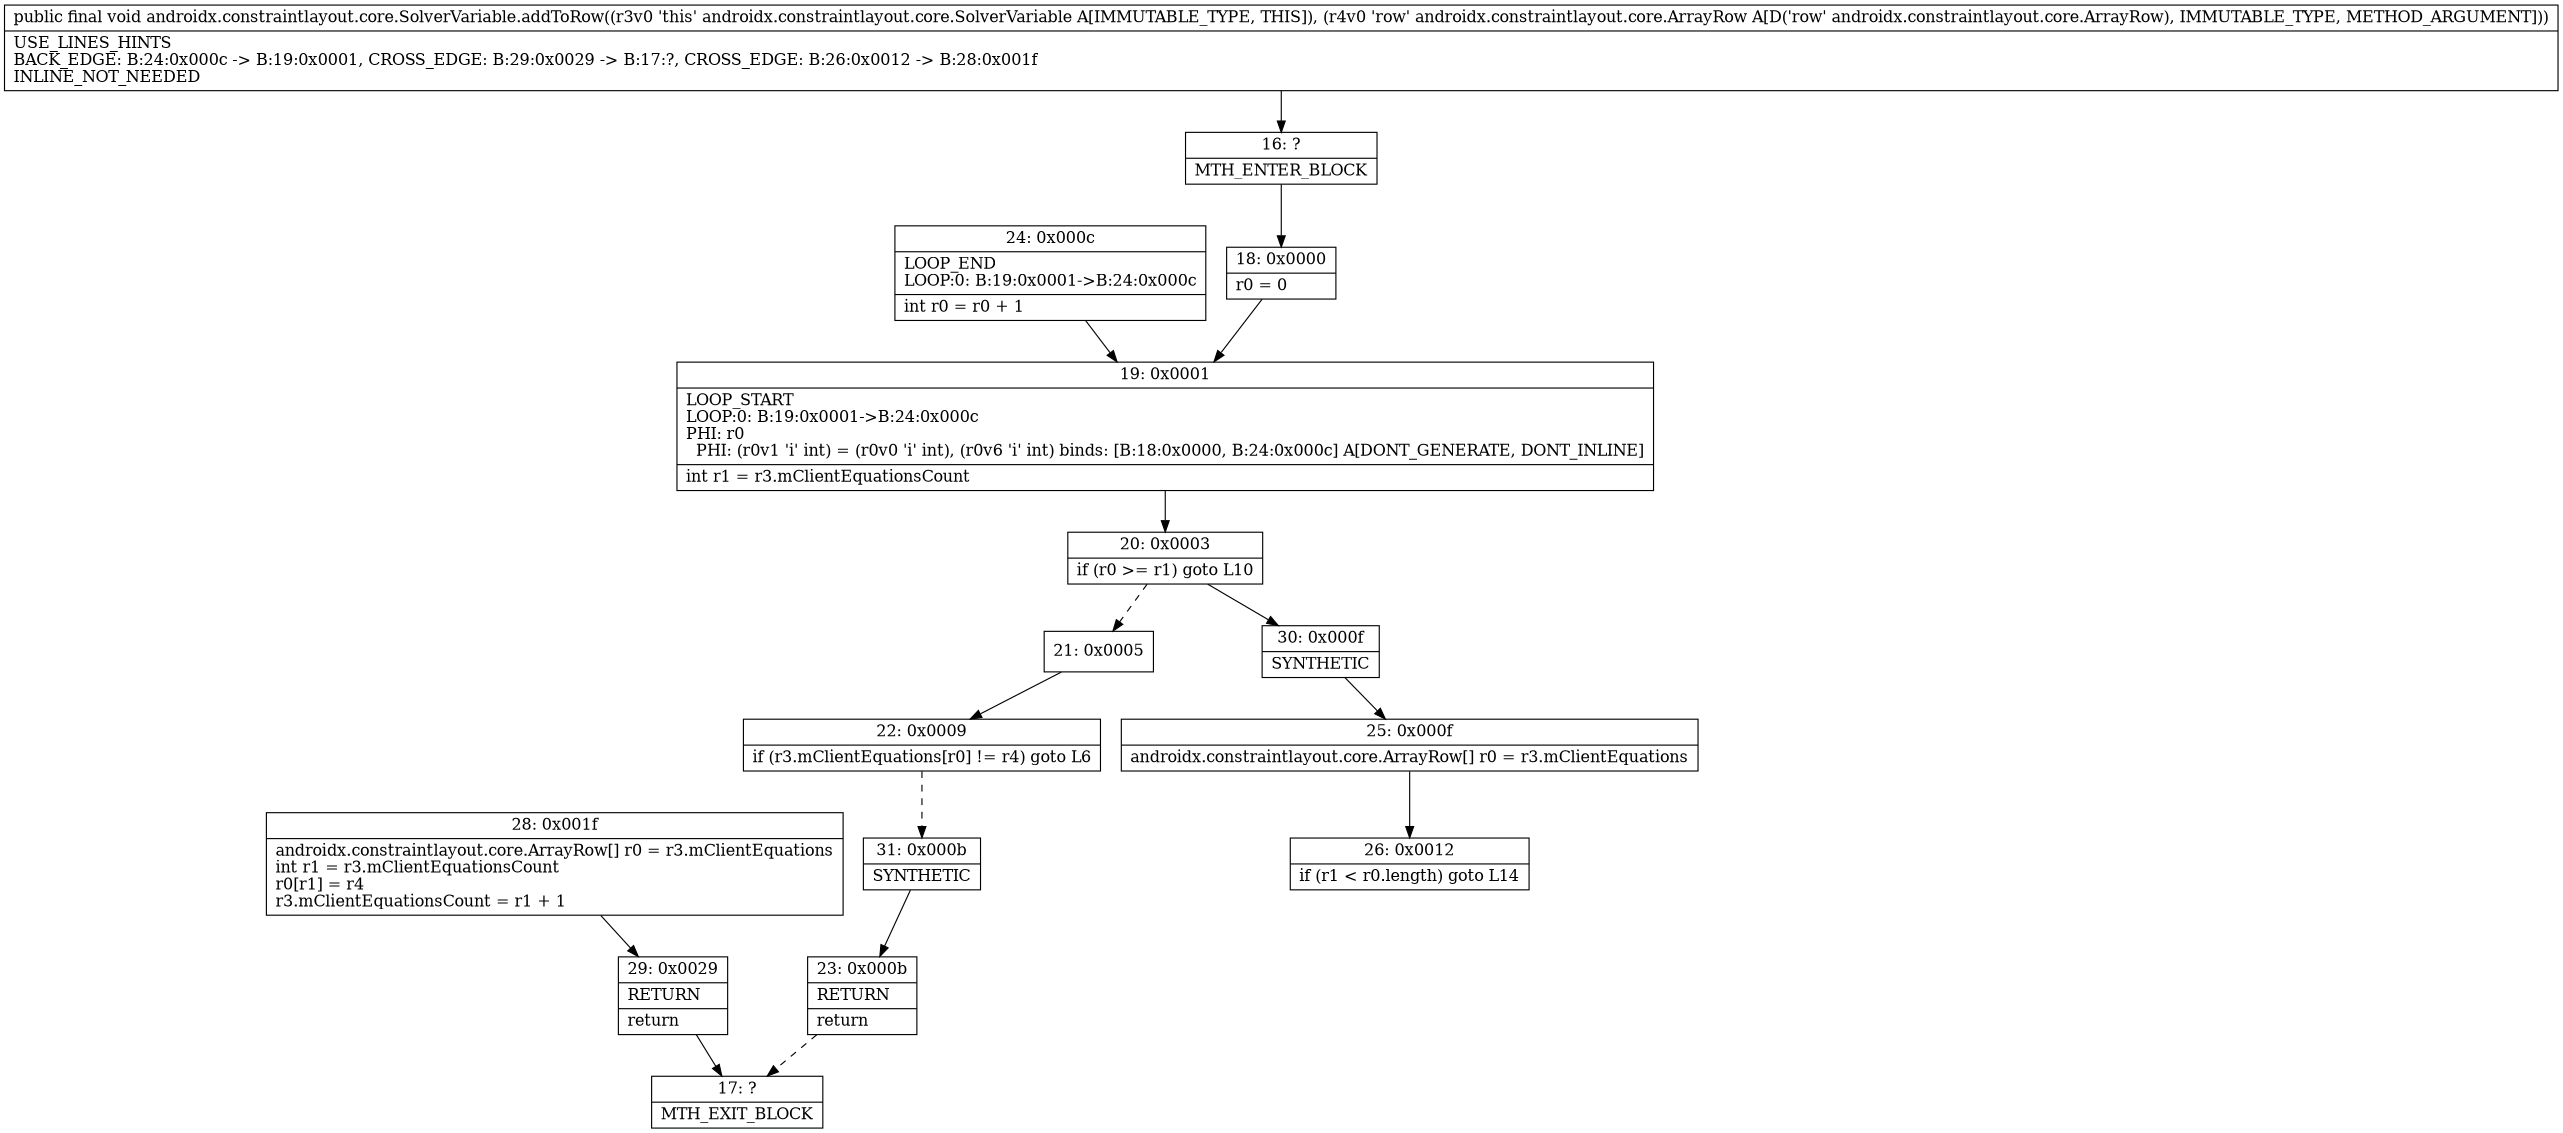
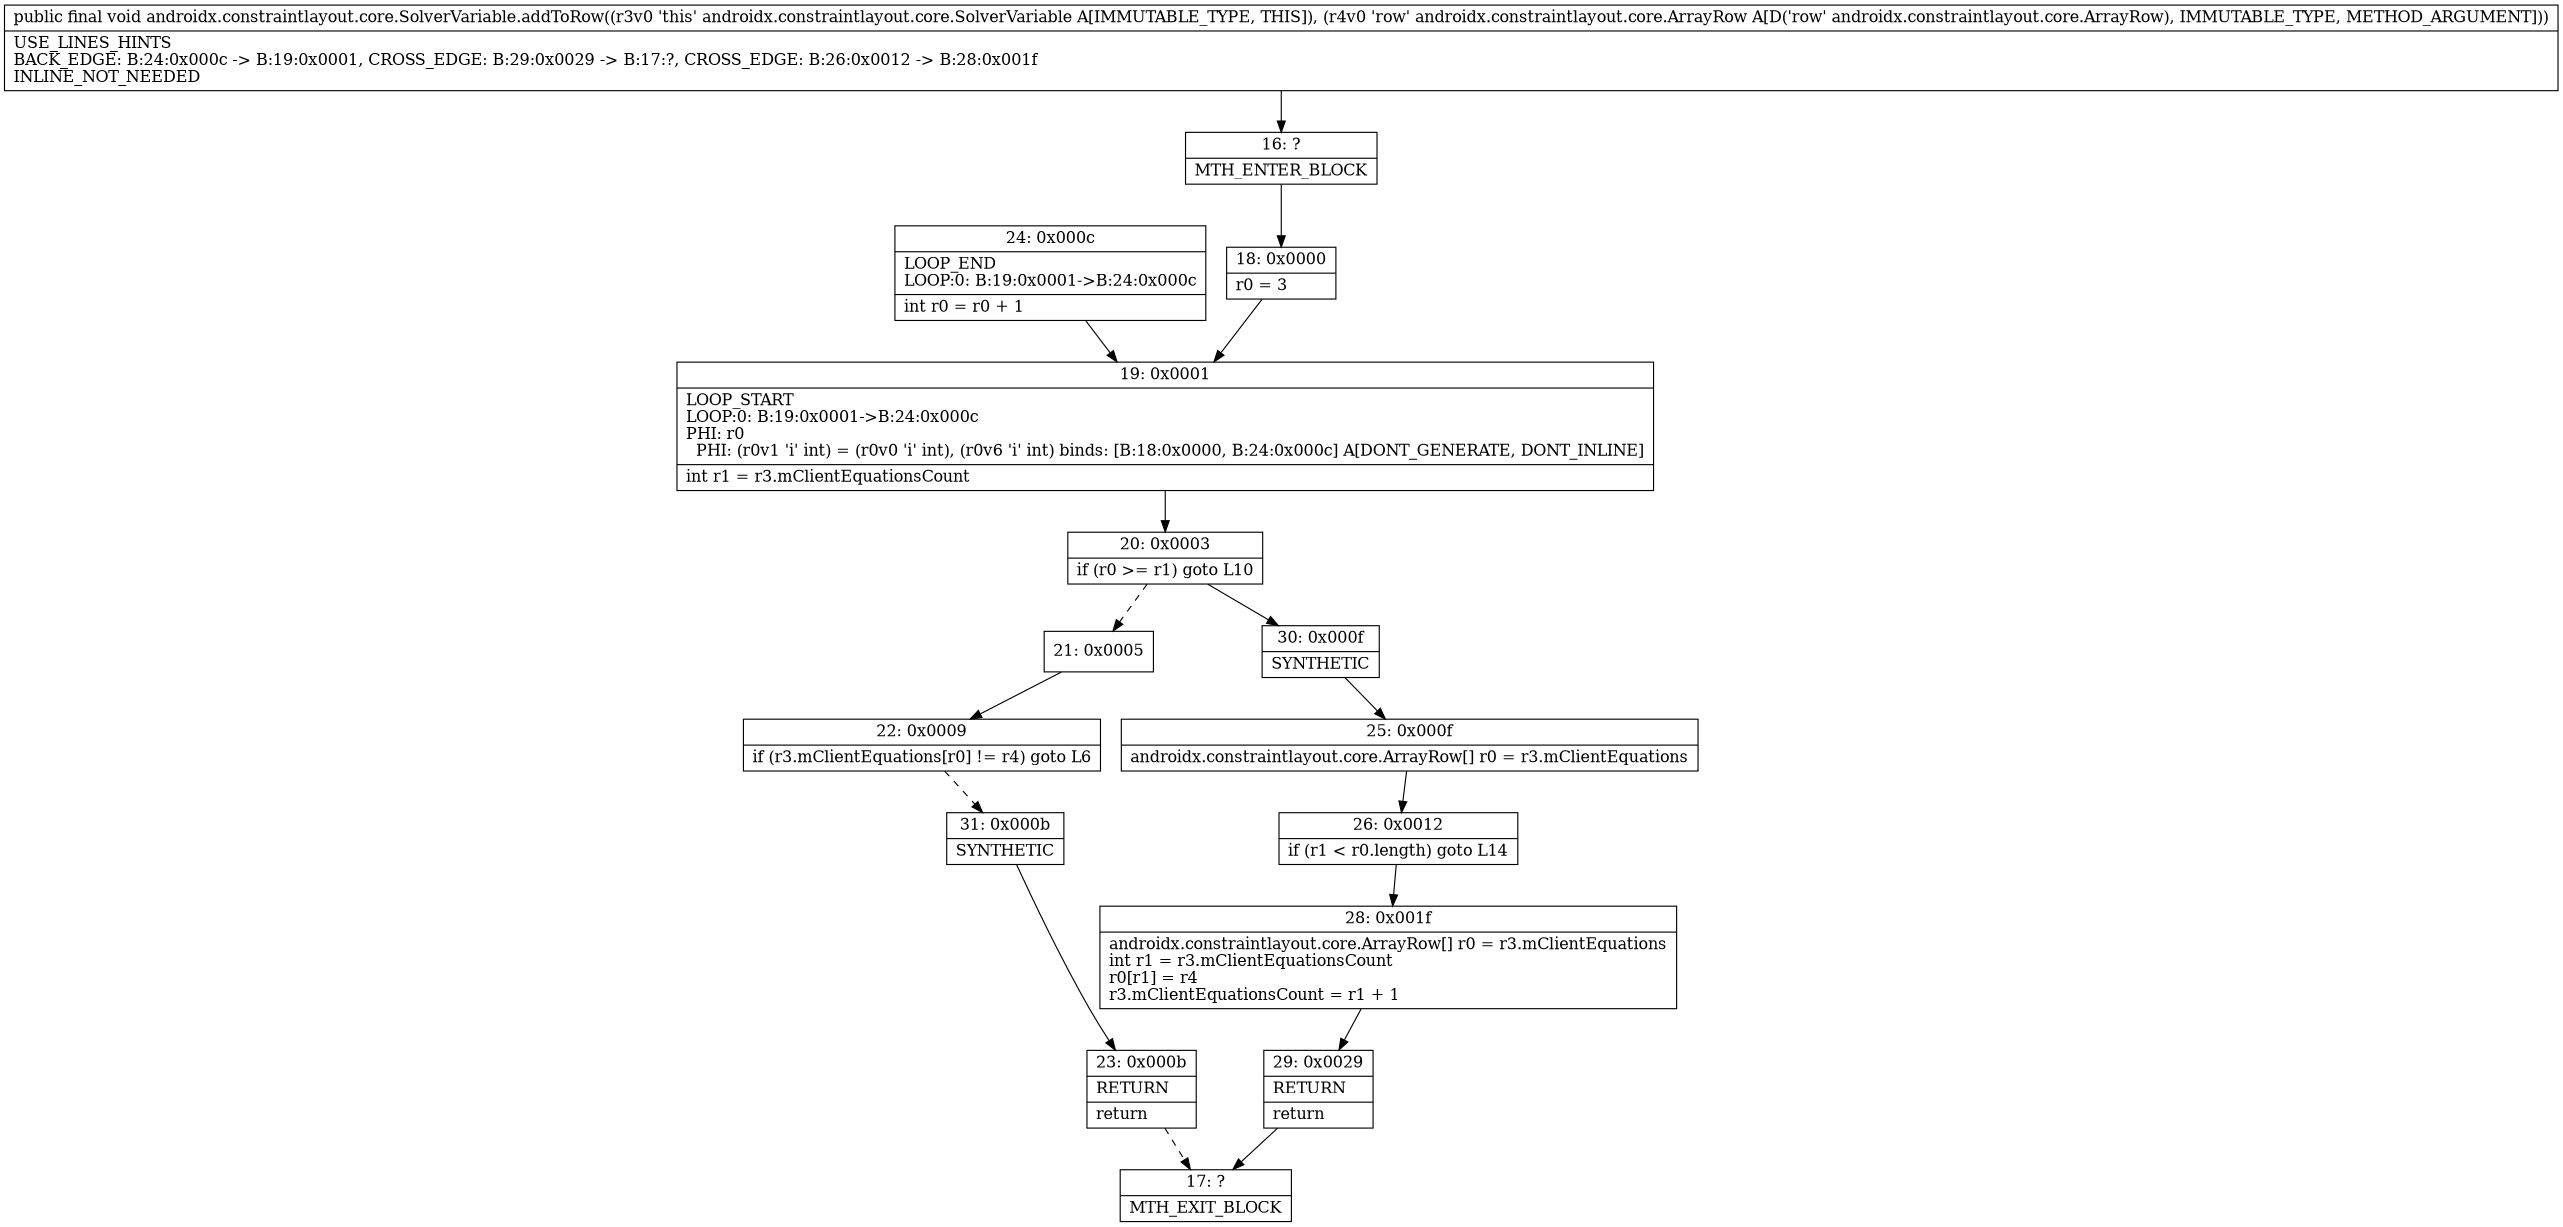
(1262, 286) -> (1262, 286)
none -> (1395, 880)
